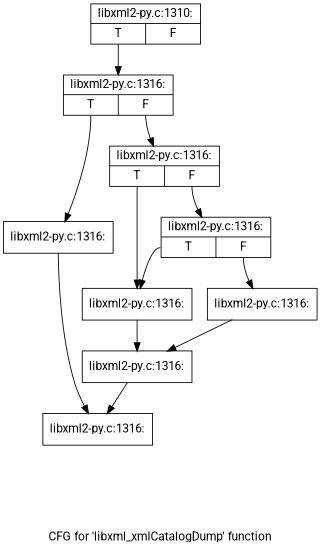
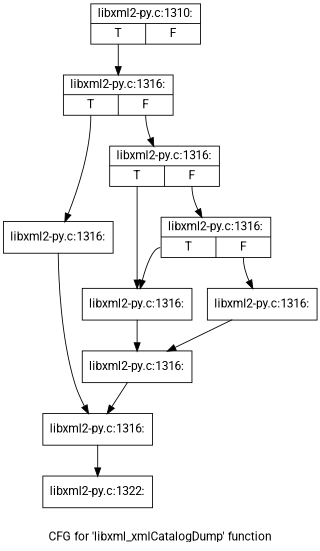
none -> (98, 492)
